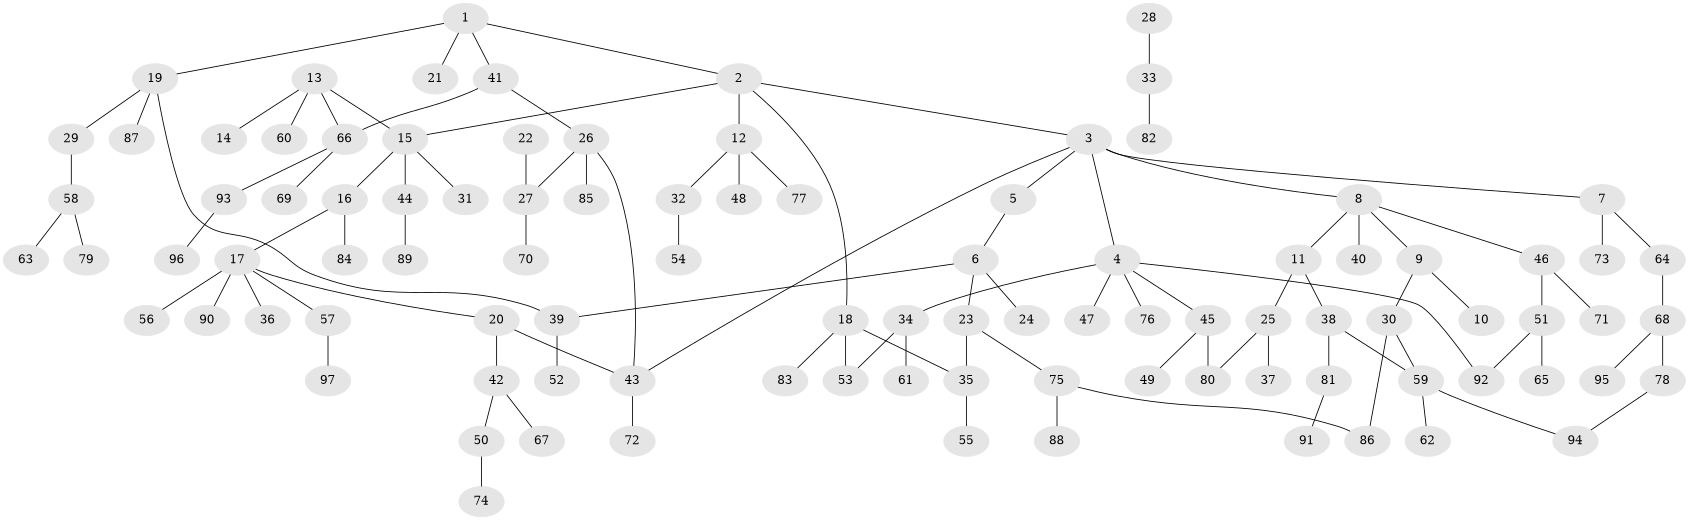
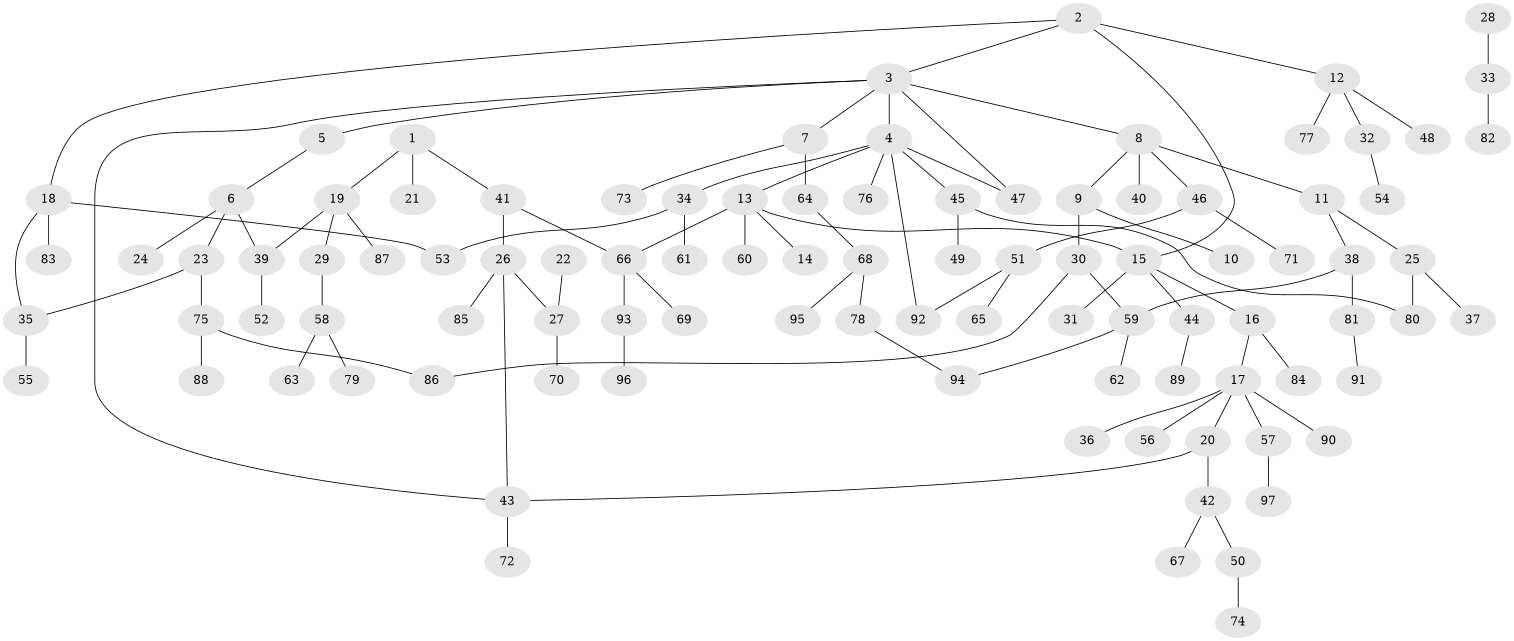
(602, 49) -> none
none -> (954, 139)
none -> (816, 168)
